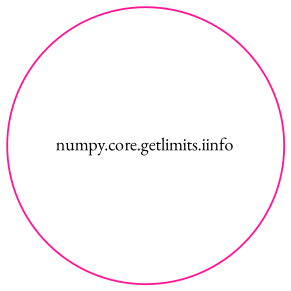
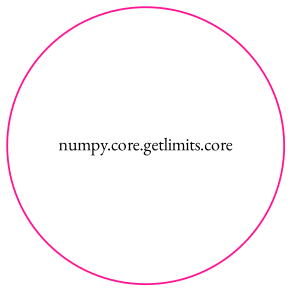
(146, 146) -> (146, 146)
